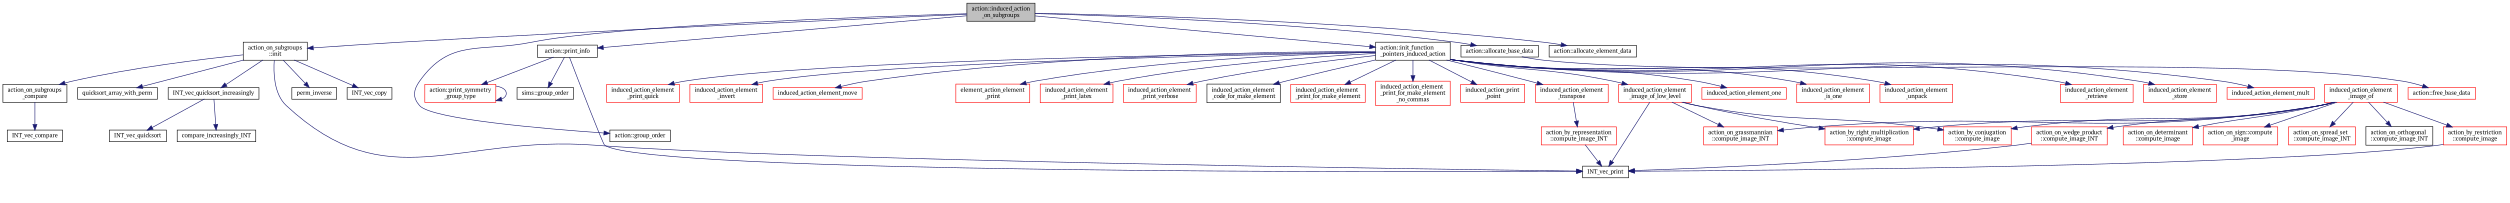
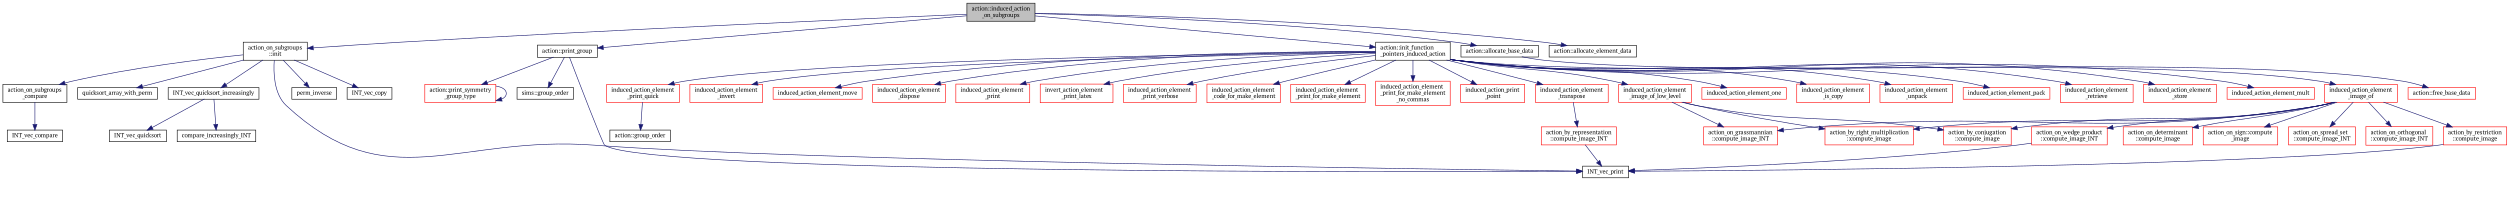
(561, 38) -> (642, 113)
(567, 51) -> (567, 51)
none -> (1890, 68)
none -> (909, 93)
(993, 93) -> (993, 93)
(1077, 93) -> (1077, 93)
(1244, 93) -> (1244, 93)
(1833, 93) -> (1833, 93)
none -> (2007, 93)
(1631, 132) -> none
(2399, 136) -> (2399, 136)
